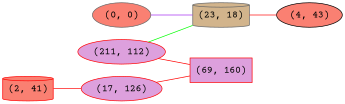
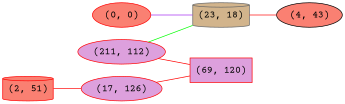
(122, 15) -> (122, 15)
(221, 70) -> (221, 70)
(28, 89) -> (28, 89)
